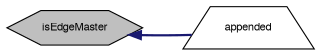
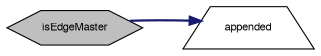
(166, 35) -> (160, 20)
